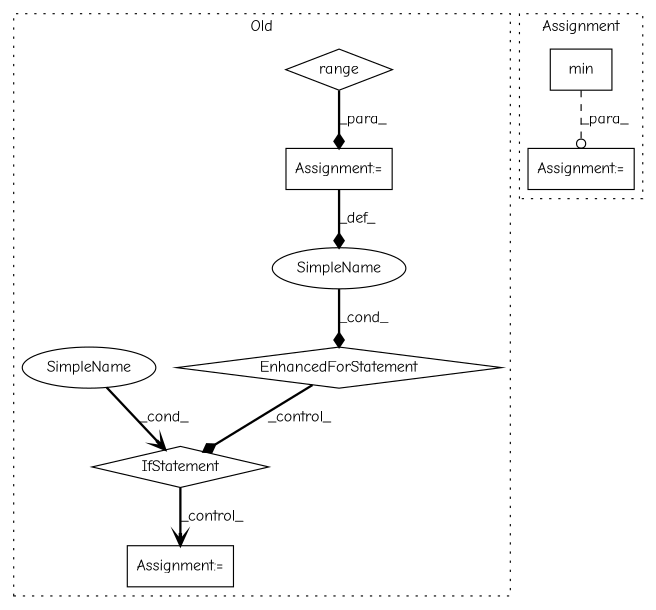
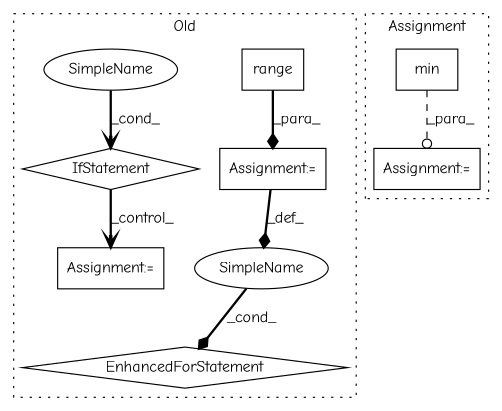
(339, 70) -> (273, 70)
(264, 415) -> none
